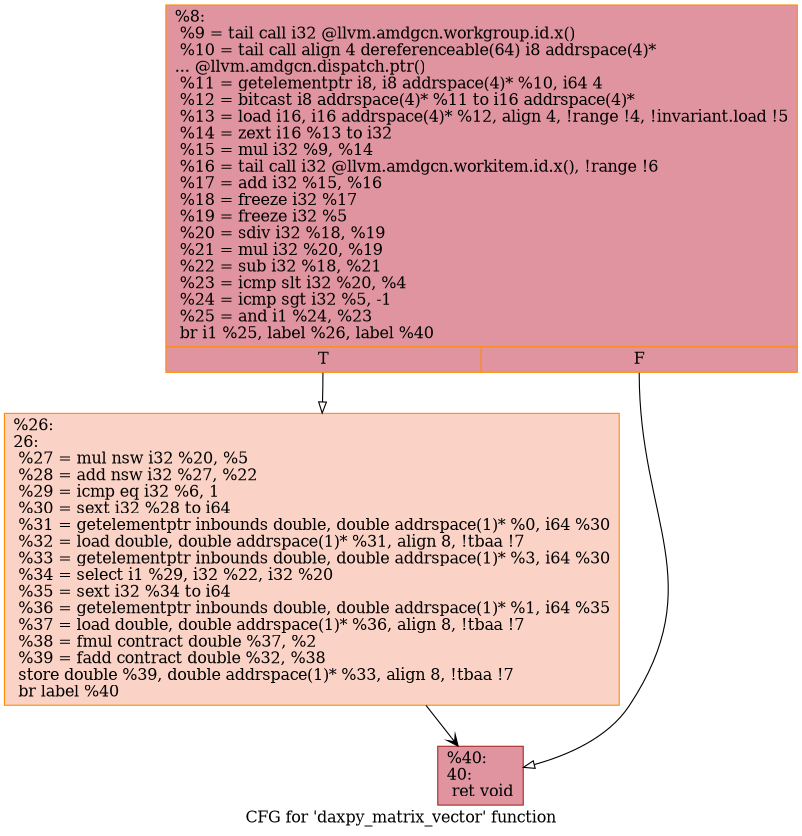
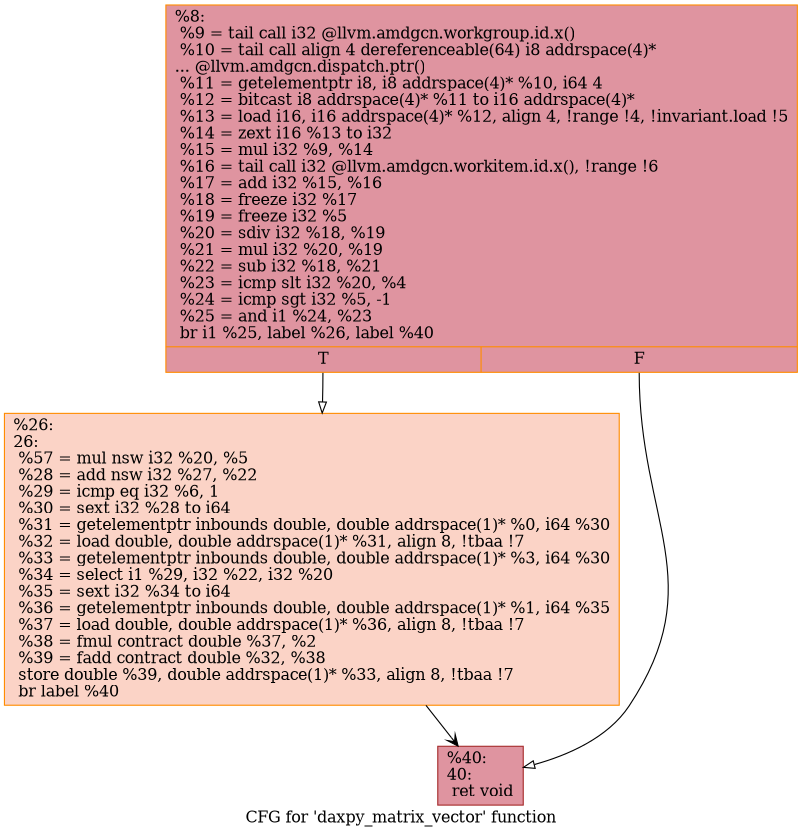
(131, 459) -> (131, 459)
